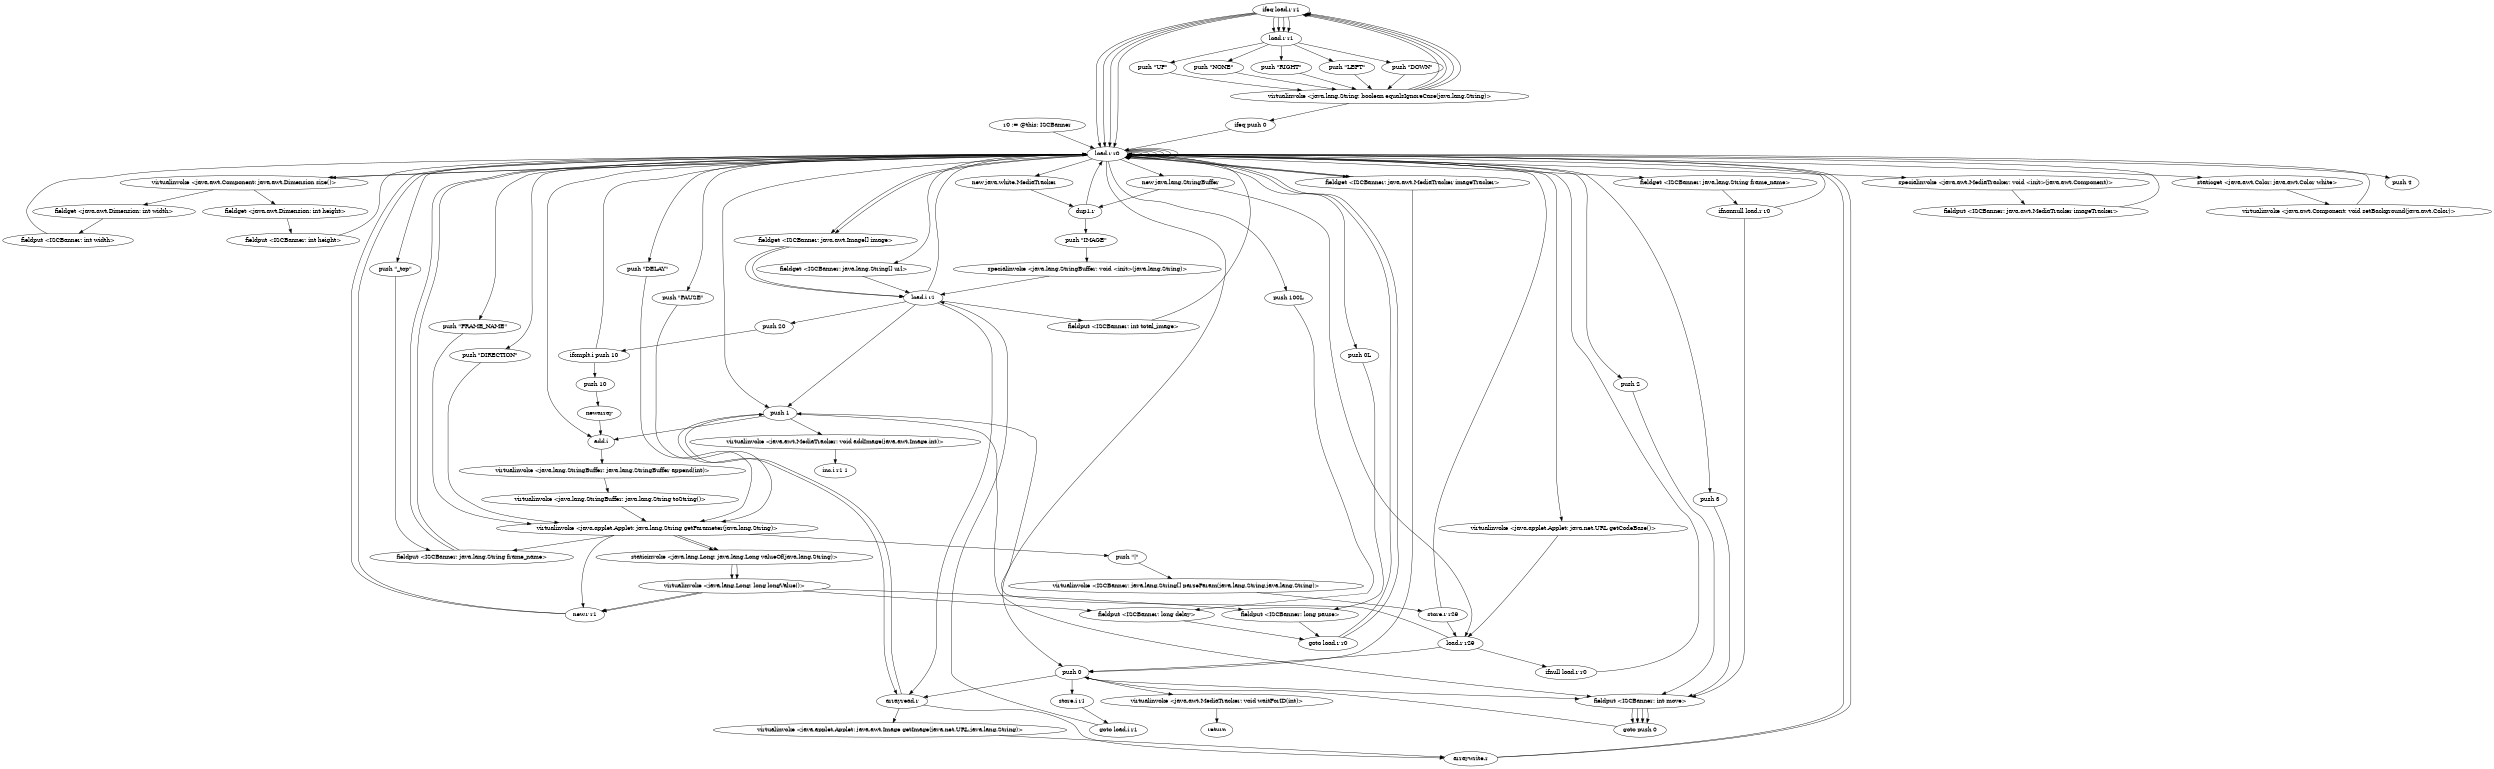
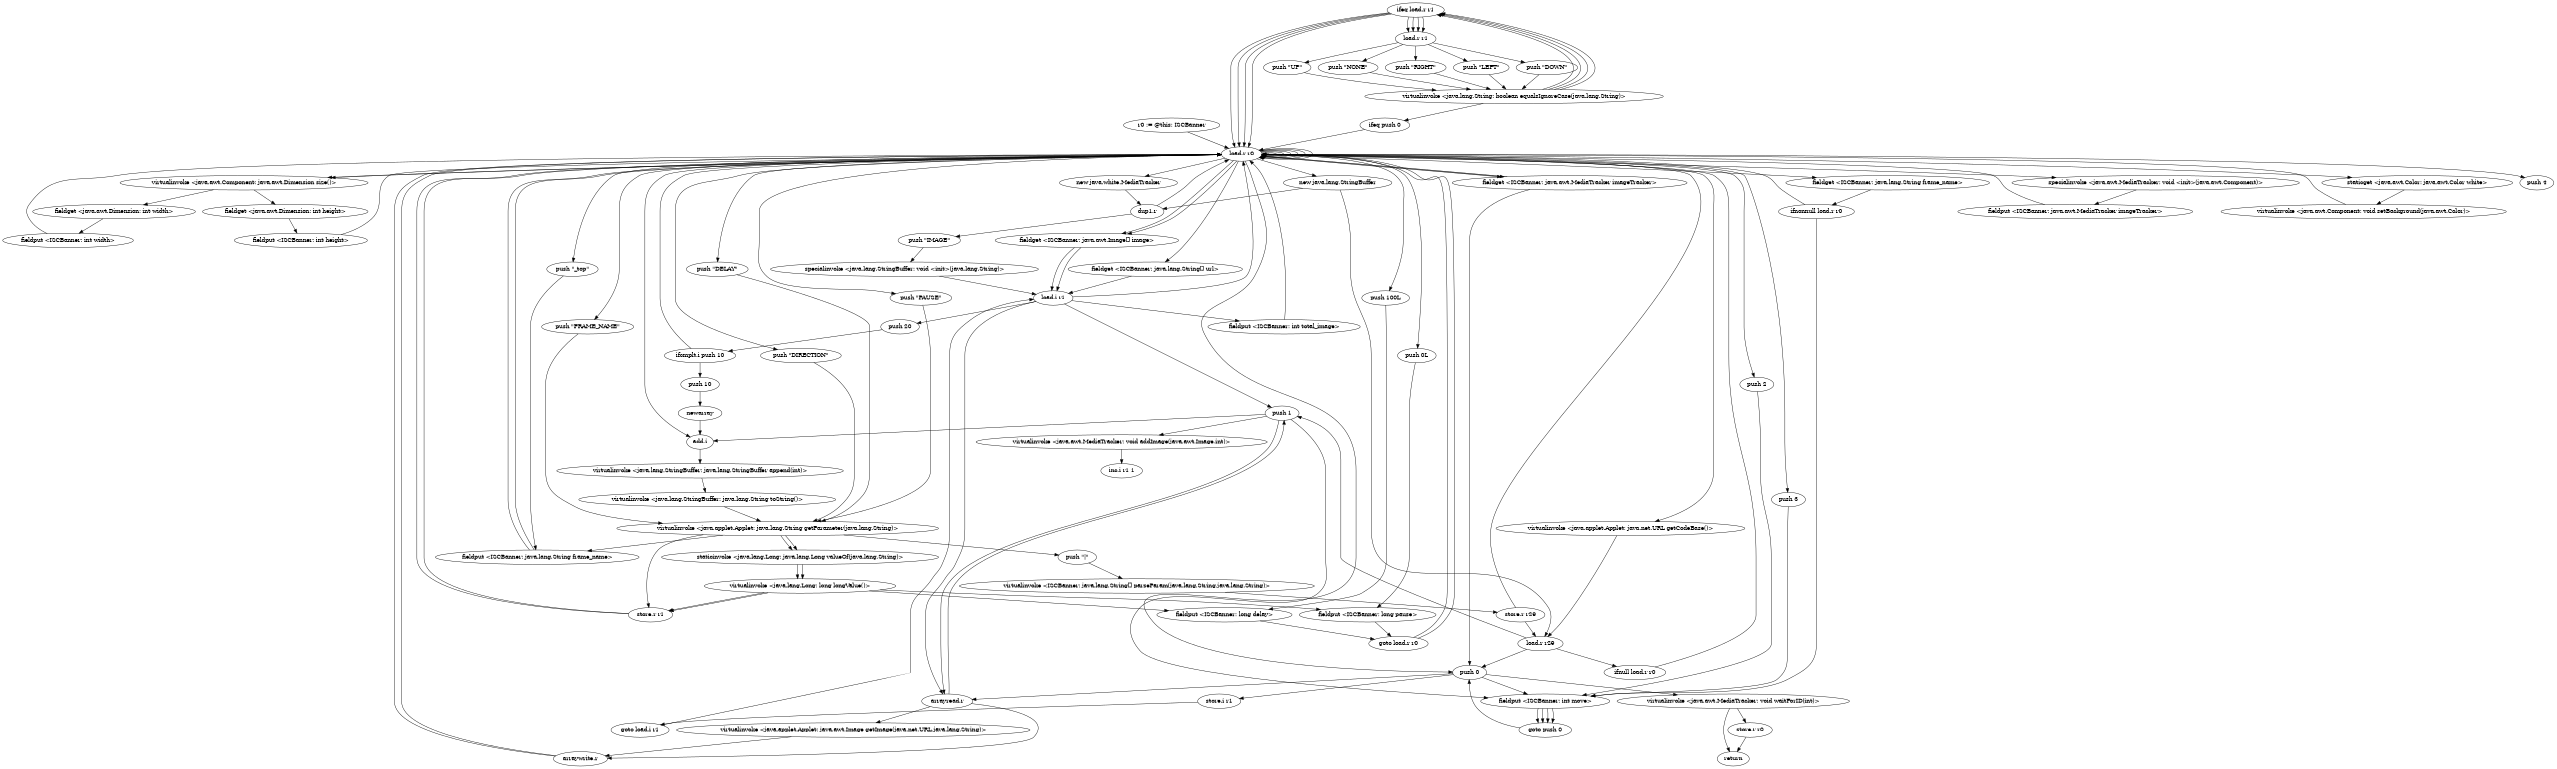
(796, 182) -> none
(585, 615) -> (650, 615)
none -> (1750, 730)
